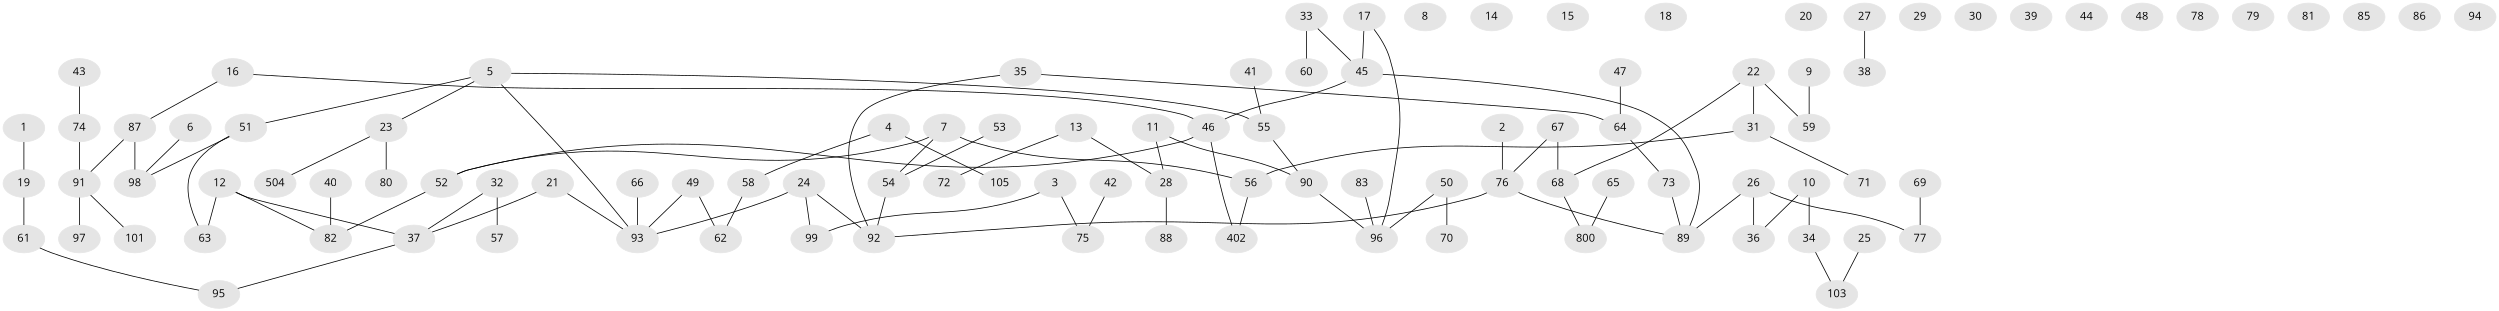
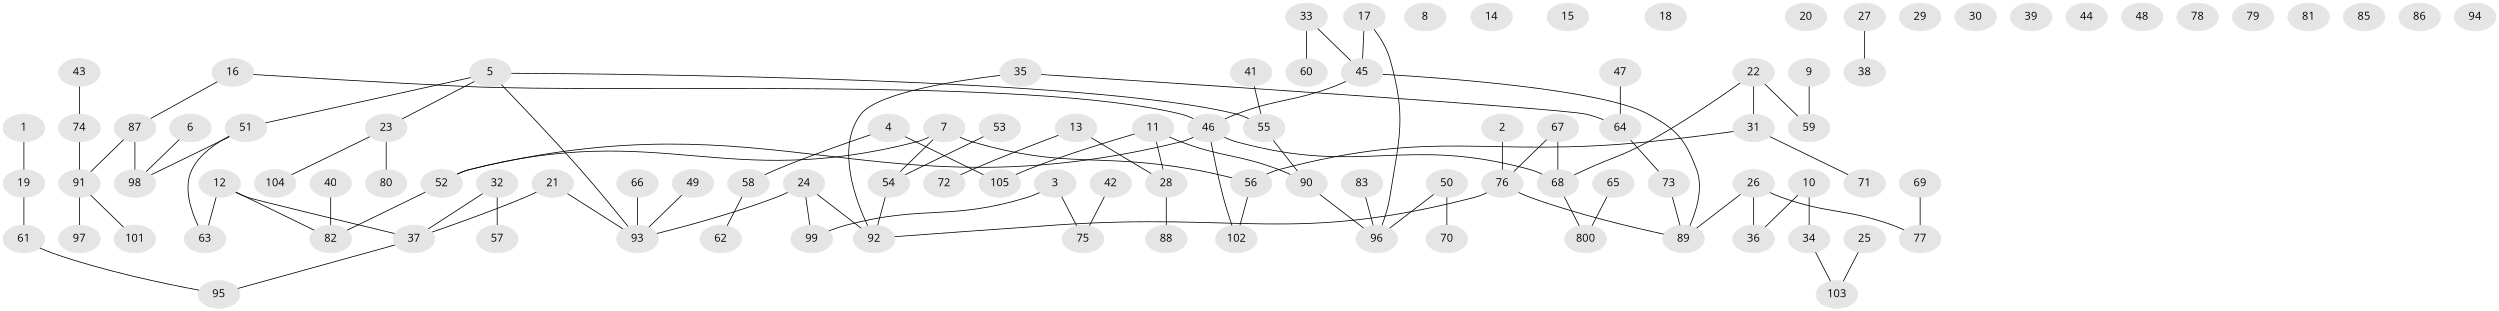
none -> (1075, 153)
none -> (1383, 156)
(275, 183) -> (275, 183)
(707, 211) -> none
(1236, 239) -> (1236, 239)
